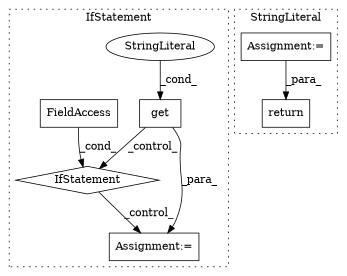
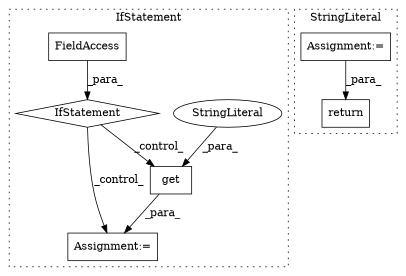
(179, 80) -> (220, 147)
(125, 145) -> (124, 143)
(98, 147) -> (105, 80)
